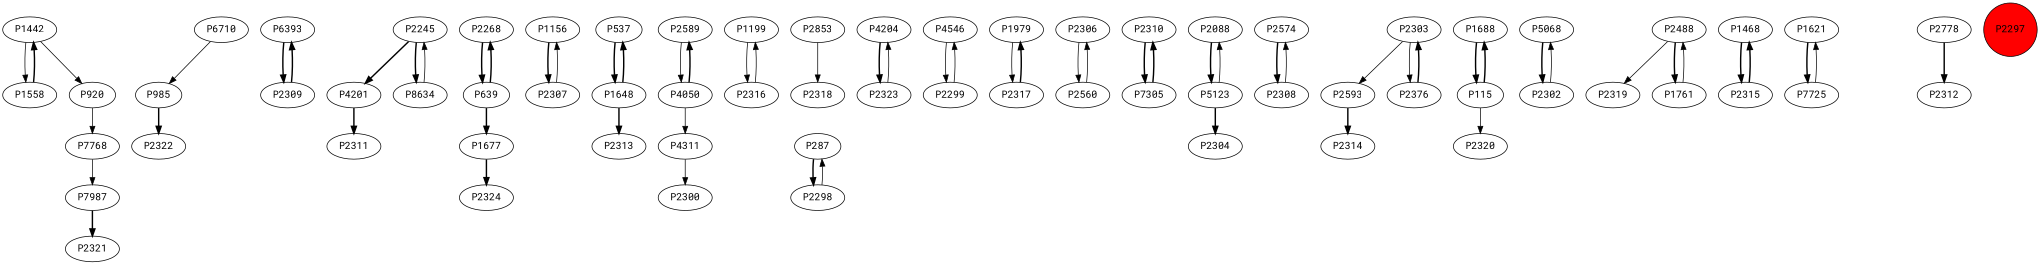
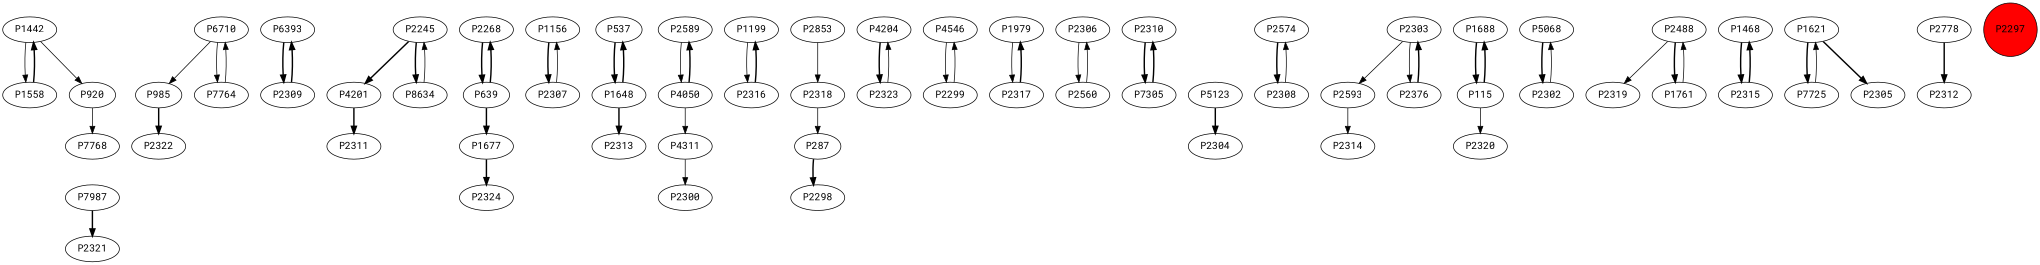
(1215, 30) -> none
(756, 66) -> (756, 66)
none -> (221, 95)
none -> (1878, 95)
(1348, 117) -> (1348, 117)
(92, 168) -> none
(822, 176) -> (818, 117)
